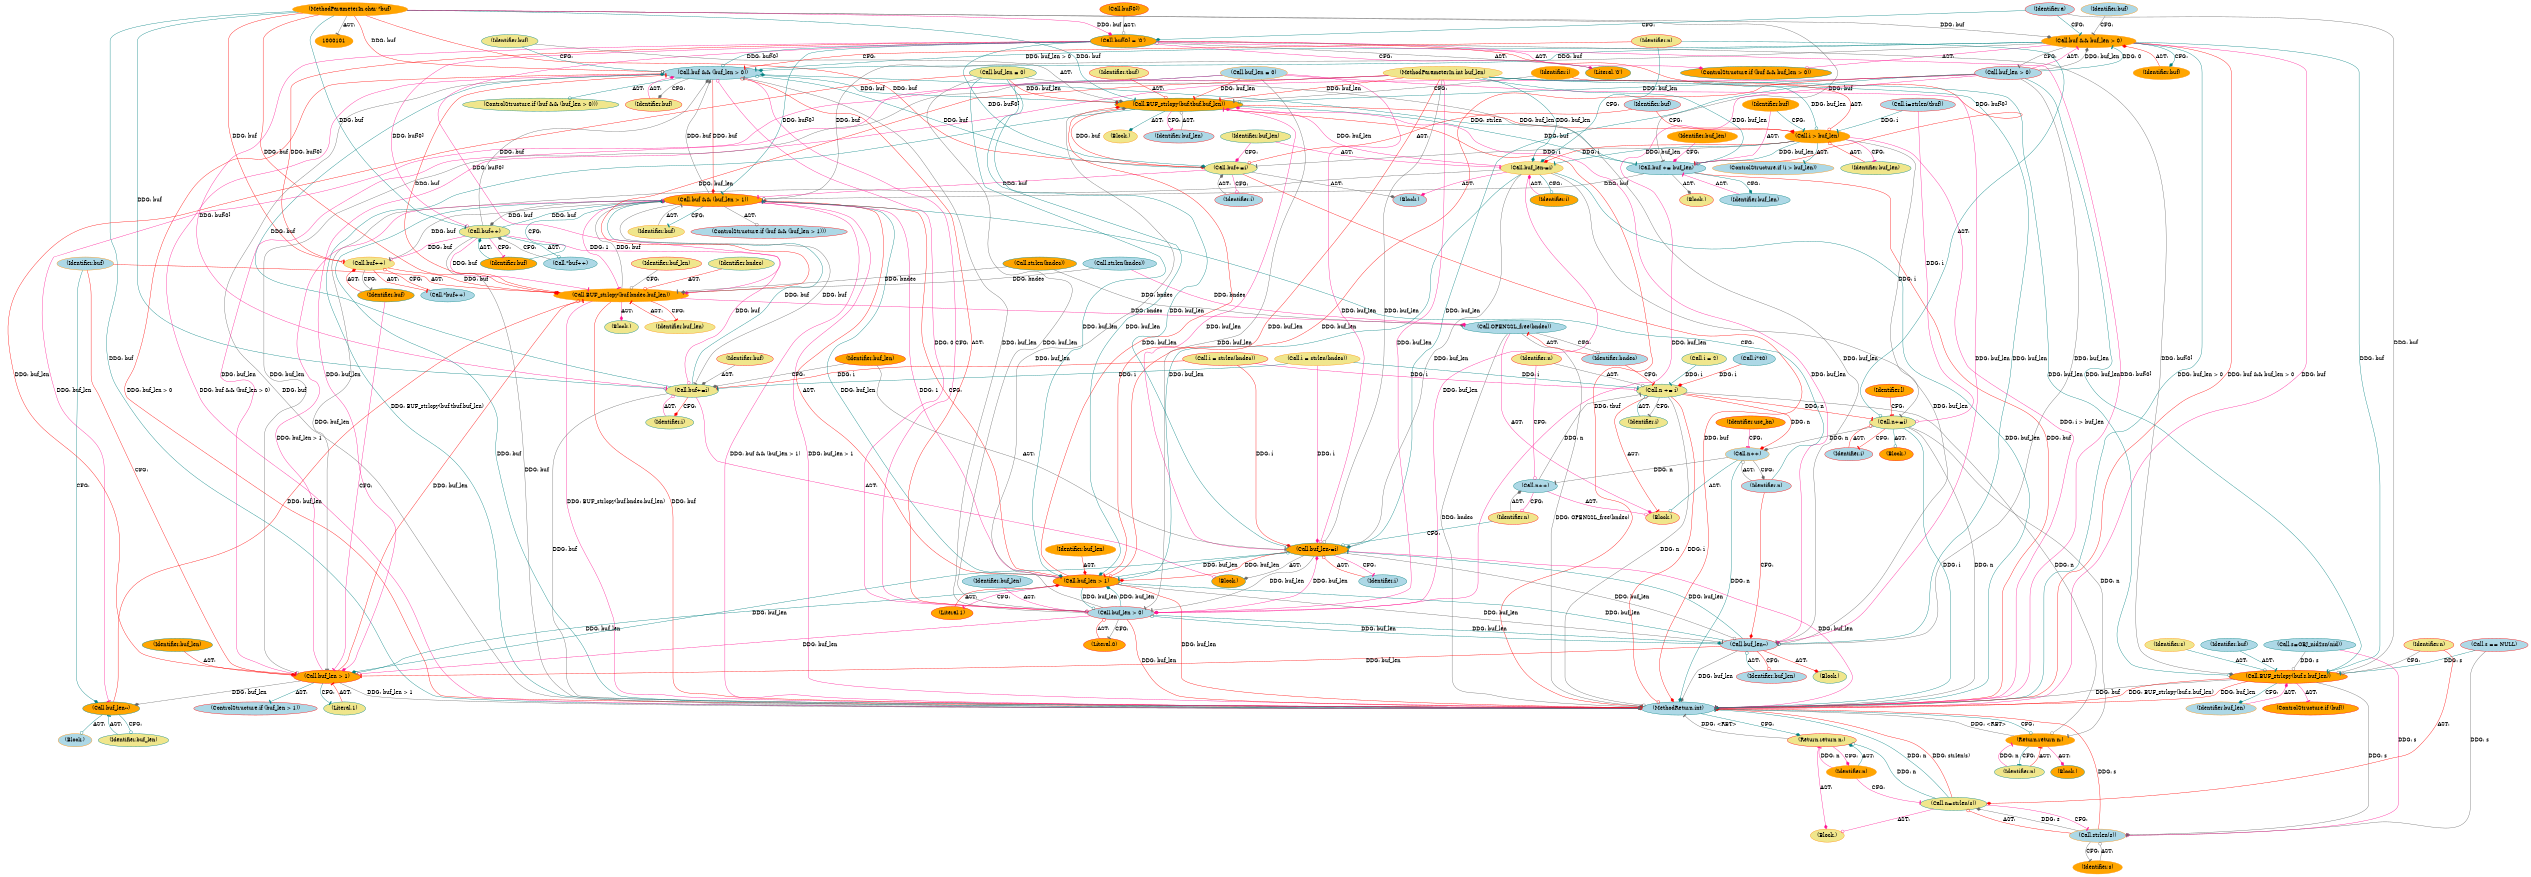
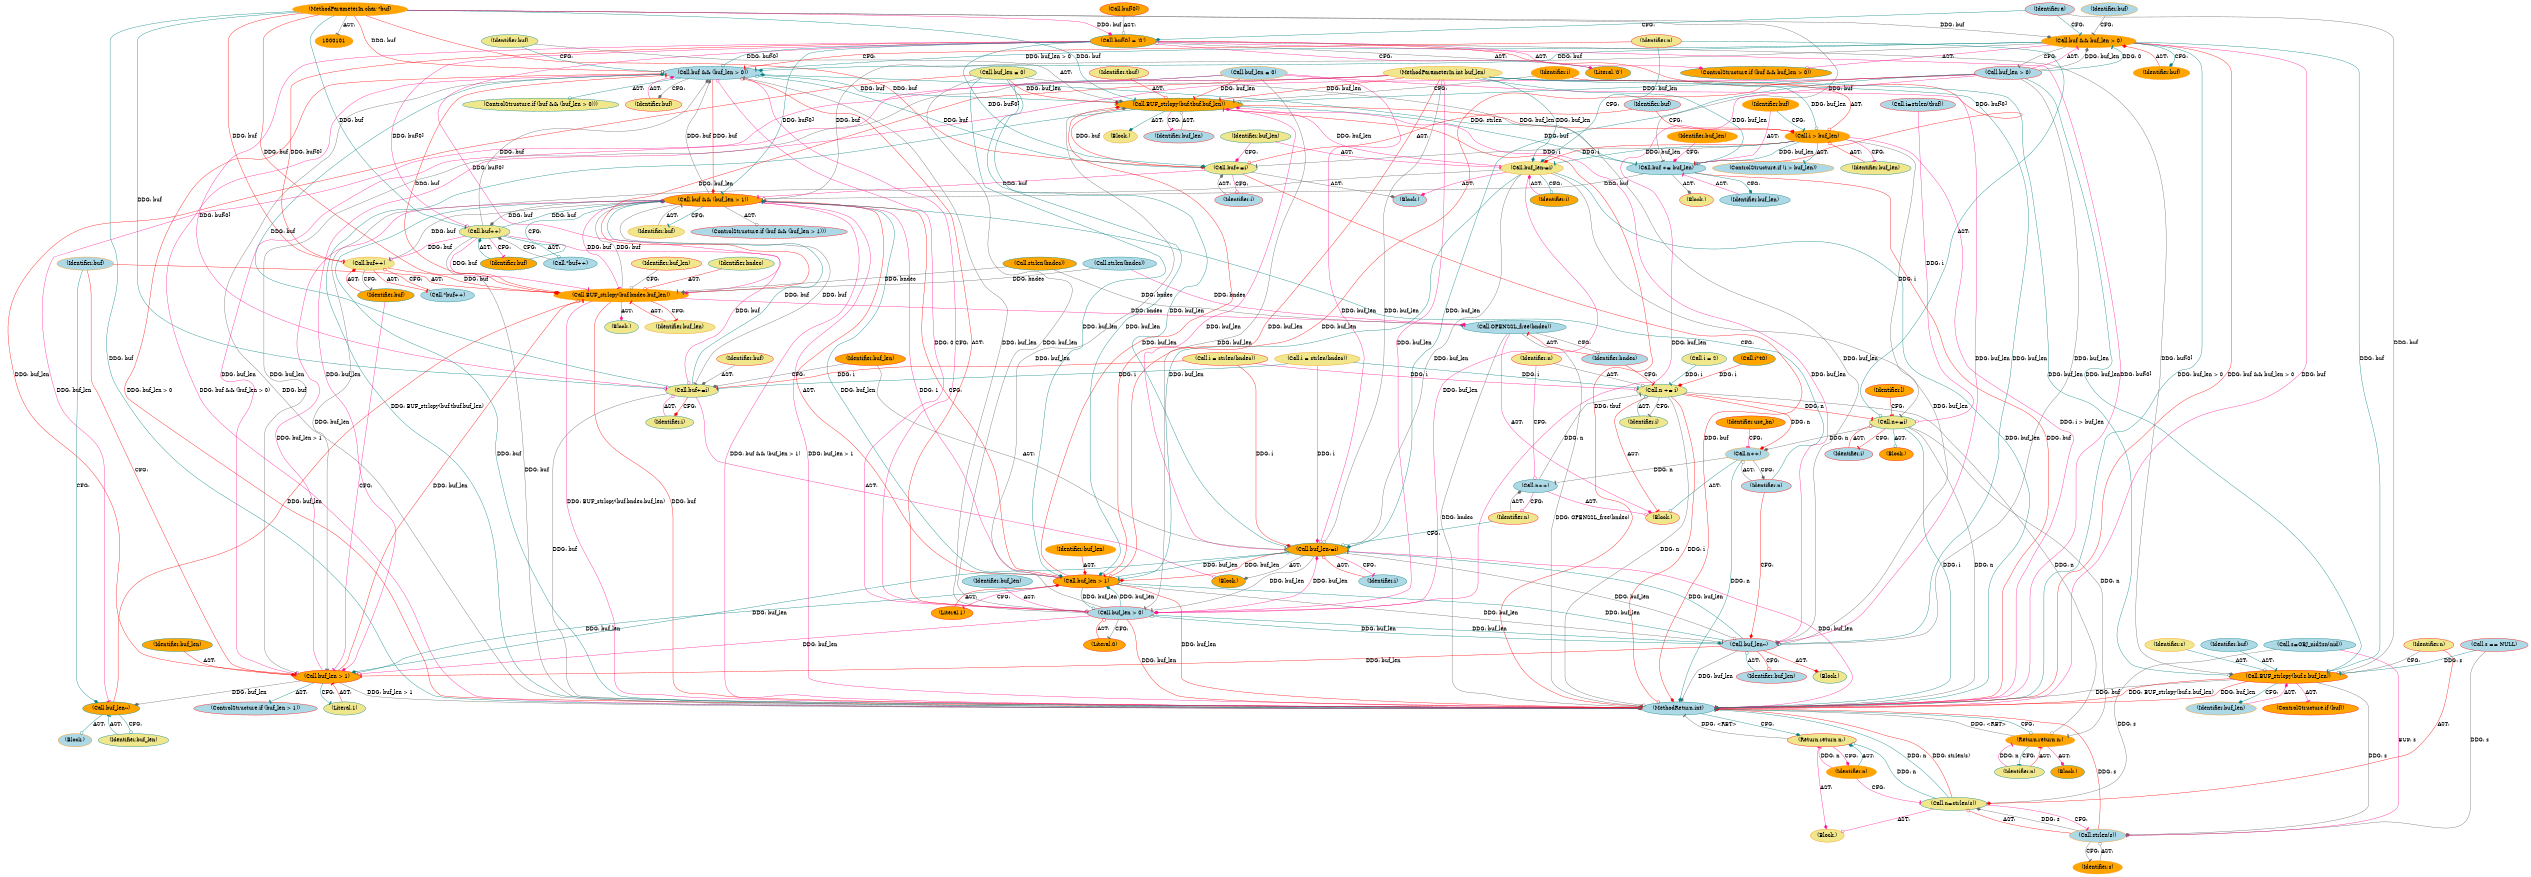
(1871, 121) -> none
(599, 248) -> (599, 248)
(1754, 359) -> (1754, 359)
(2300, 660) -> (2116, 719)
(2408, 740) -> (2408, 740)
